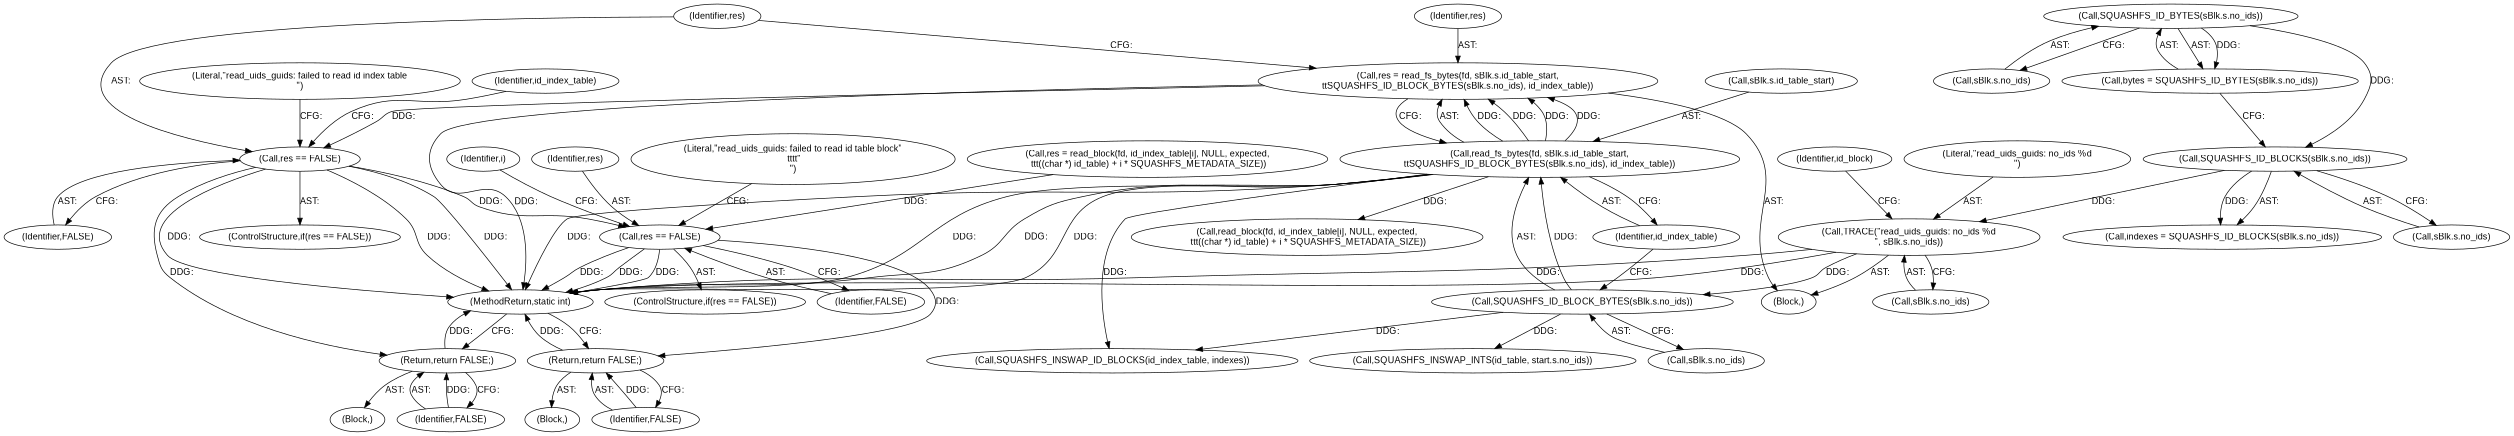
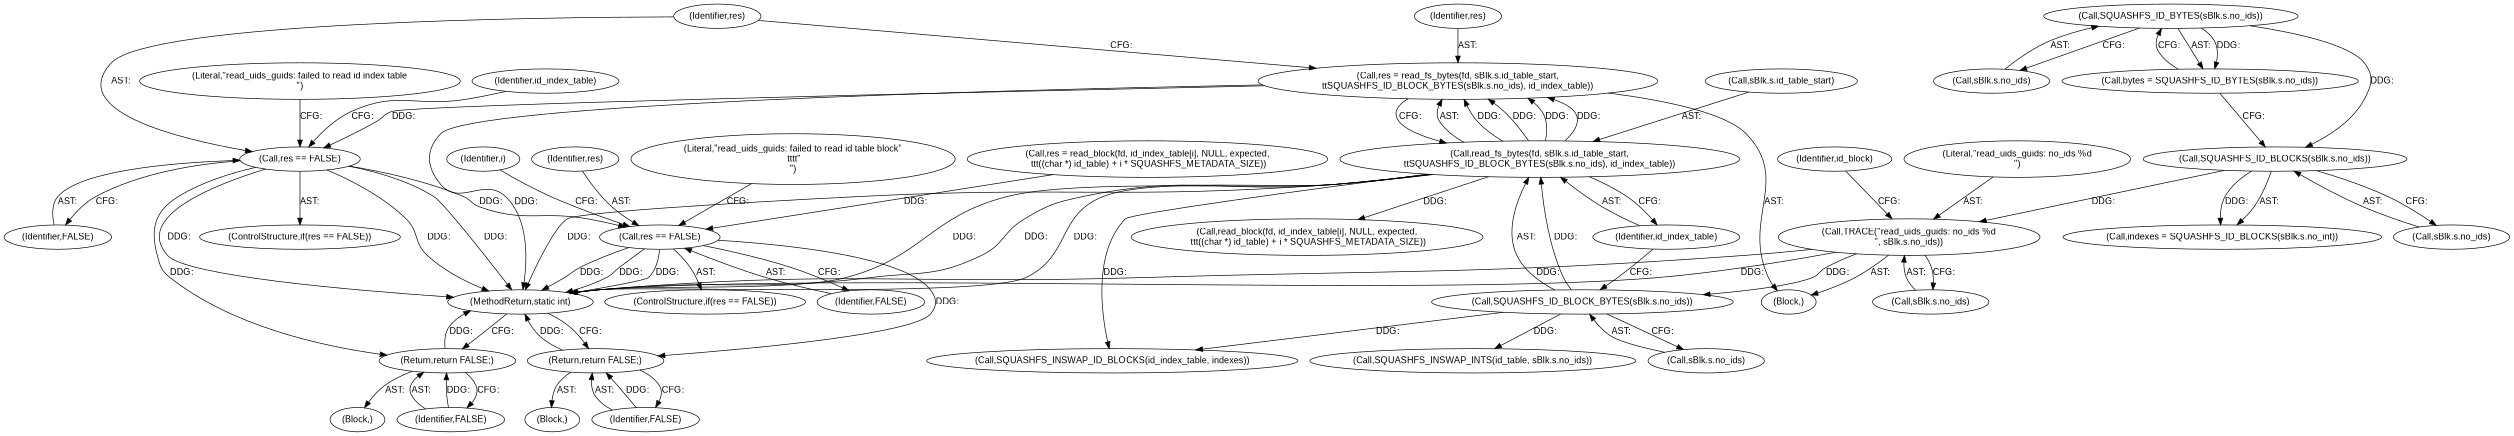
(2171, 46) -> (2171, 46)
(2222, 237) -> (2222, 237)
(1473, 361) -> (1473, 361)
